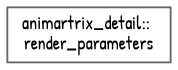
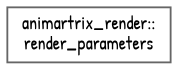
(89, 35) -> (89, 35)
